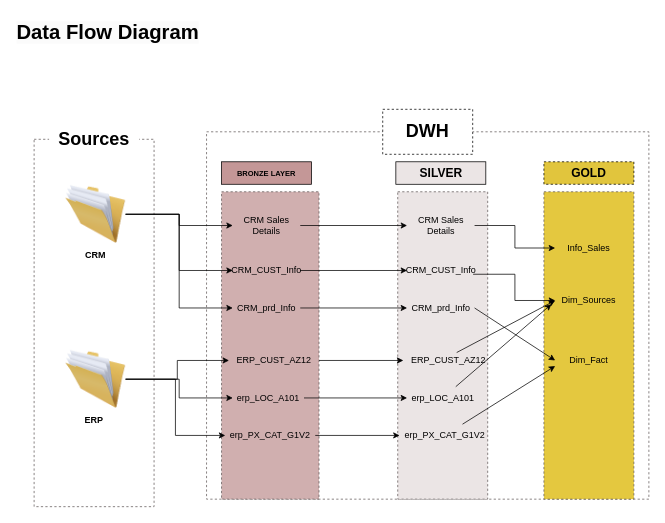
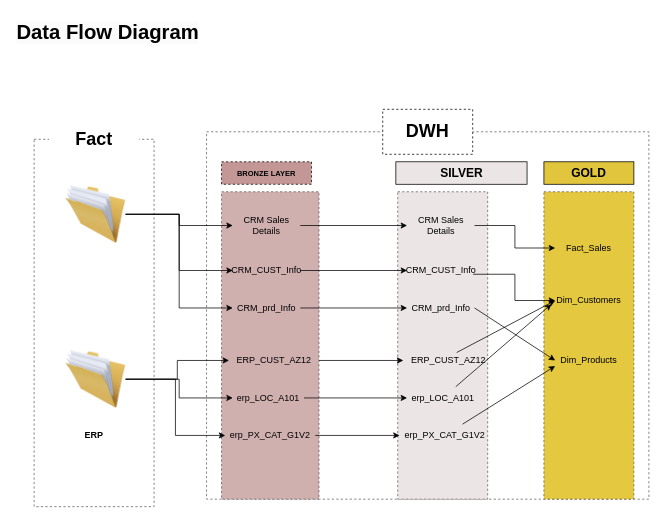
(94, 139) -> (94, 139)
(267, 173) -> (267, 173)
(441, 173) -> (462, 173)
(589, 173) -> (589, 173)
(589, 248) -> (589, 248)
(96, 255) -> none
(589, 300) -> (589, 300)
(589, 360) -> (589, 360)
(94, 420) -> (94, 435)
